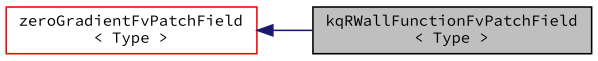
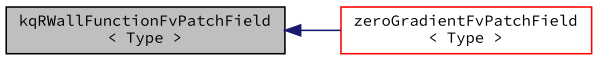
(293, 30) -> (321, 30)
